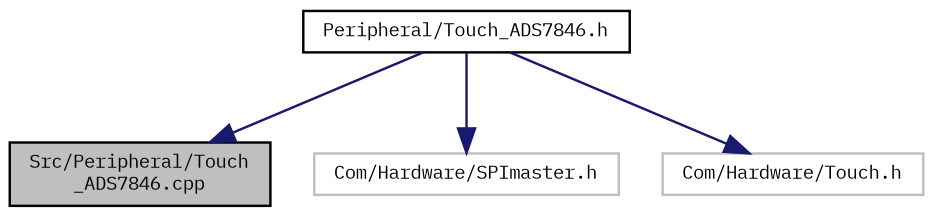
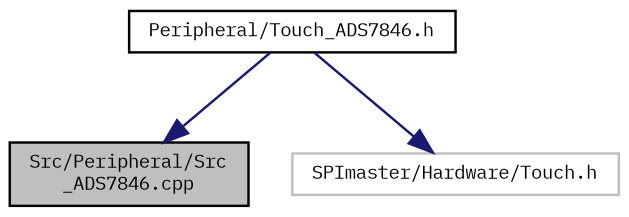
(140, 174) -> (129, 174)
(467, 174) -> none
(793, 174) -> (456, 174)
